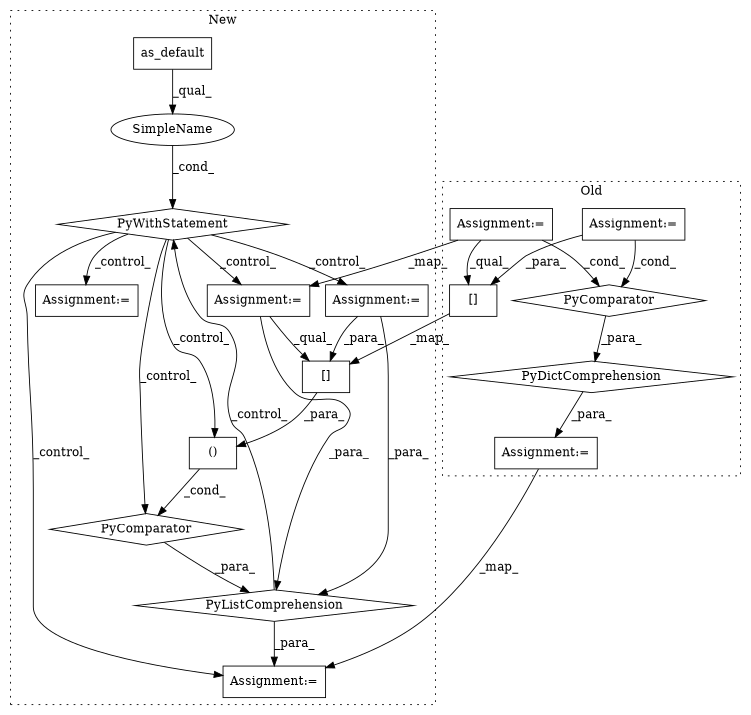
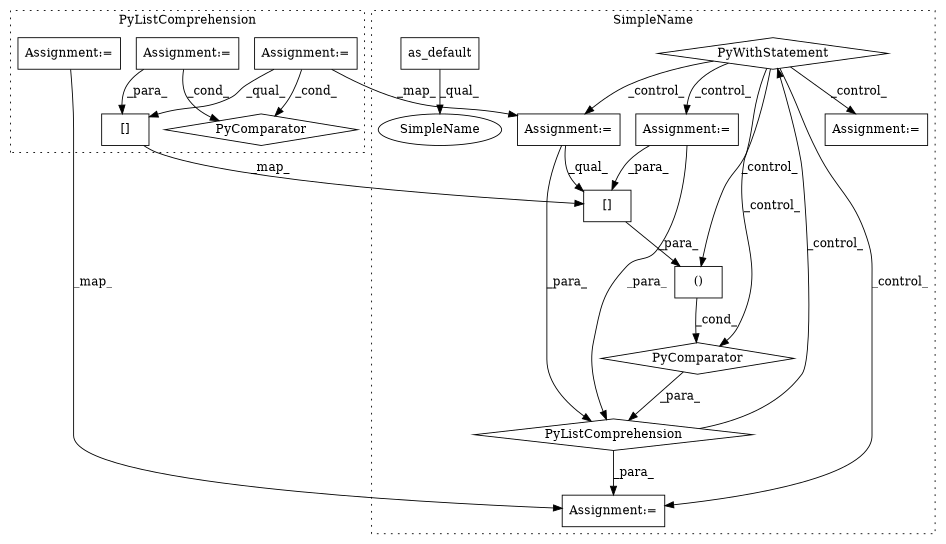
(223, 21) -> (653, 21)
(173, 172) -> none
(592, 191) -> (188, 21)
(592, 377) -> none
